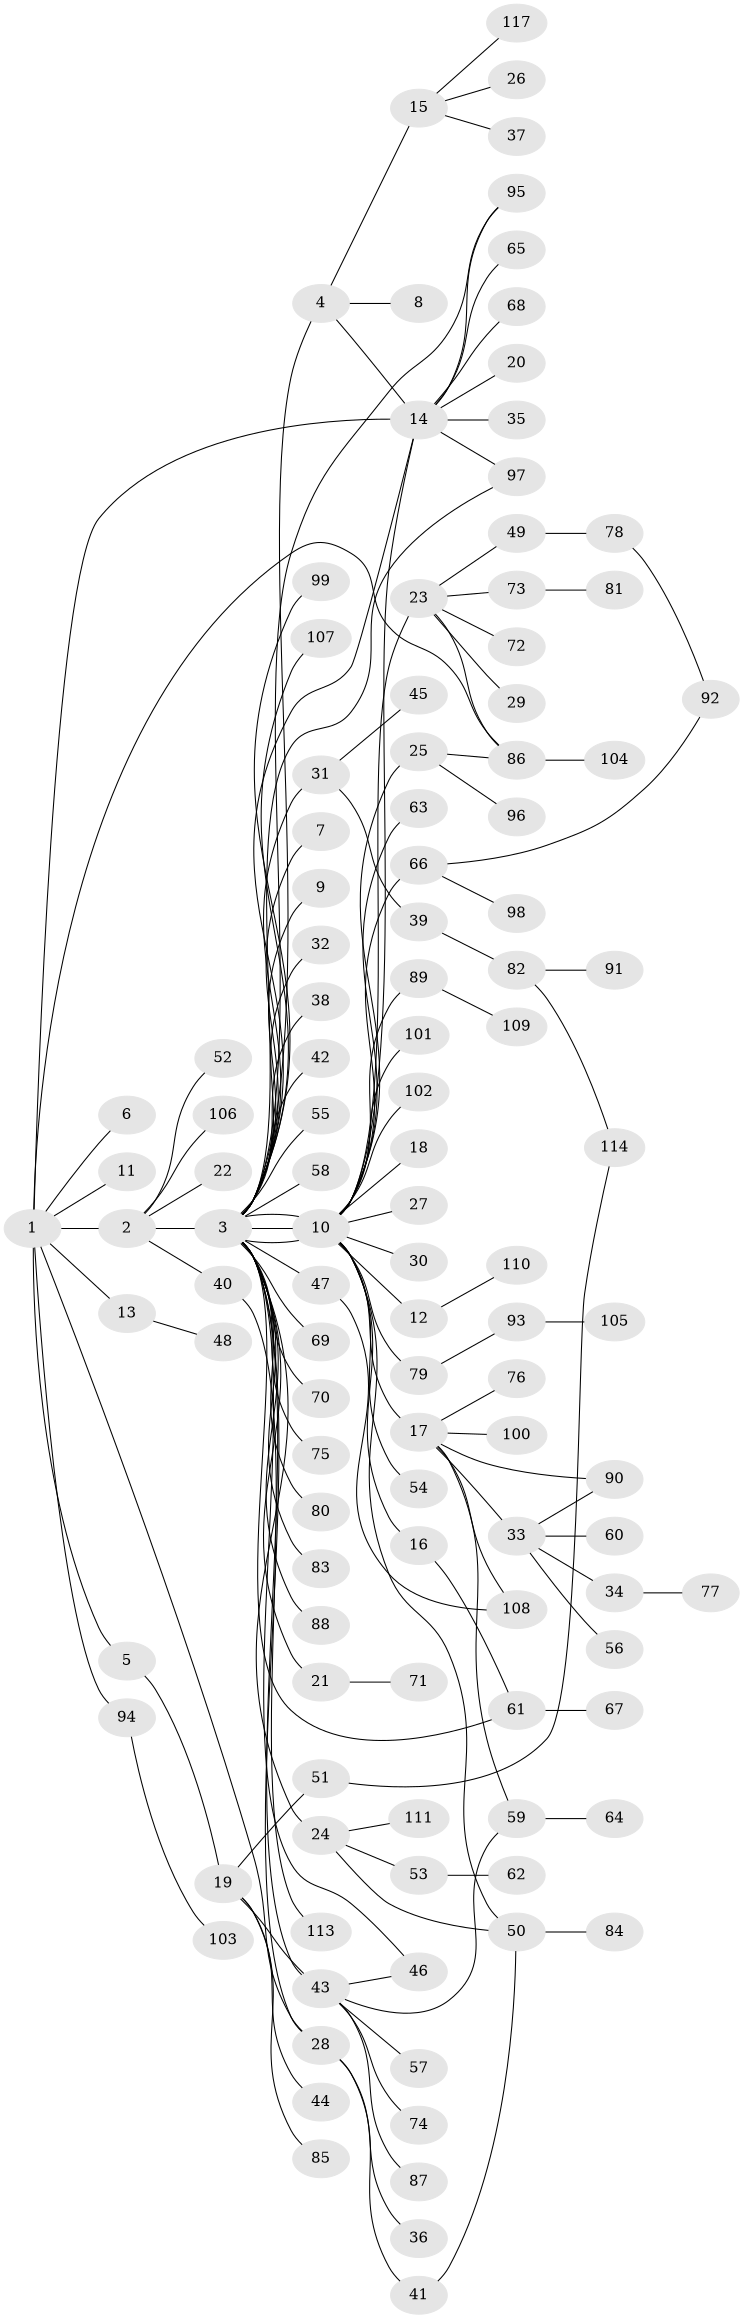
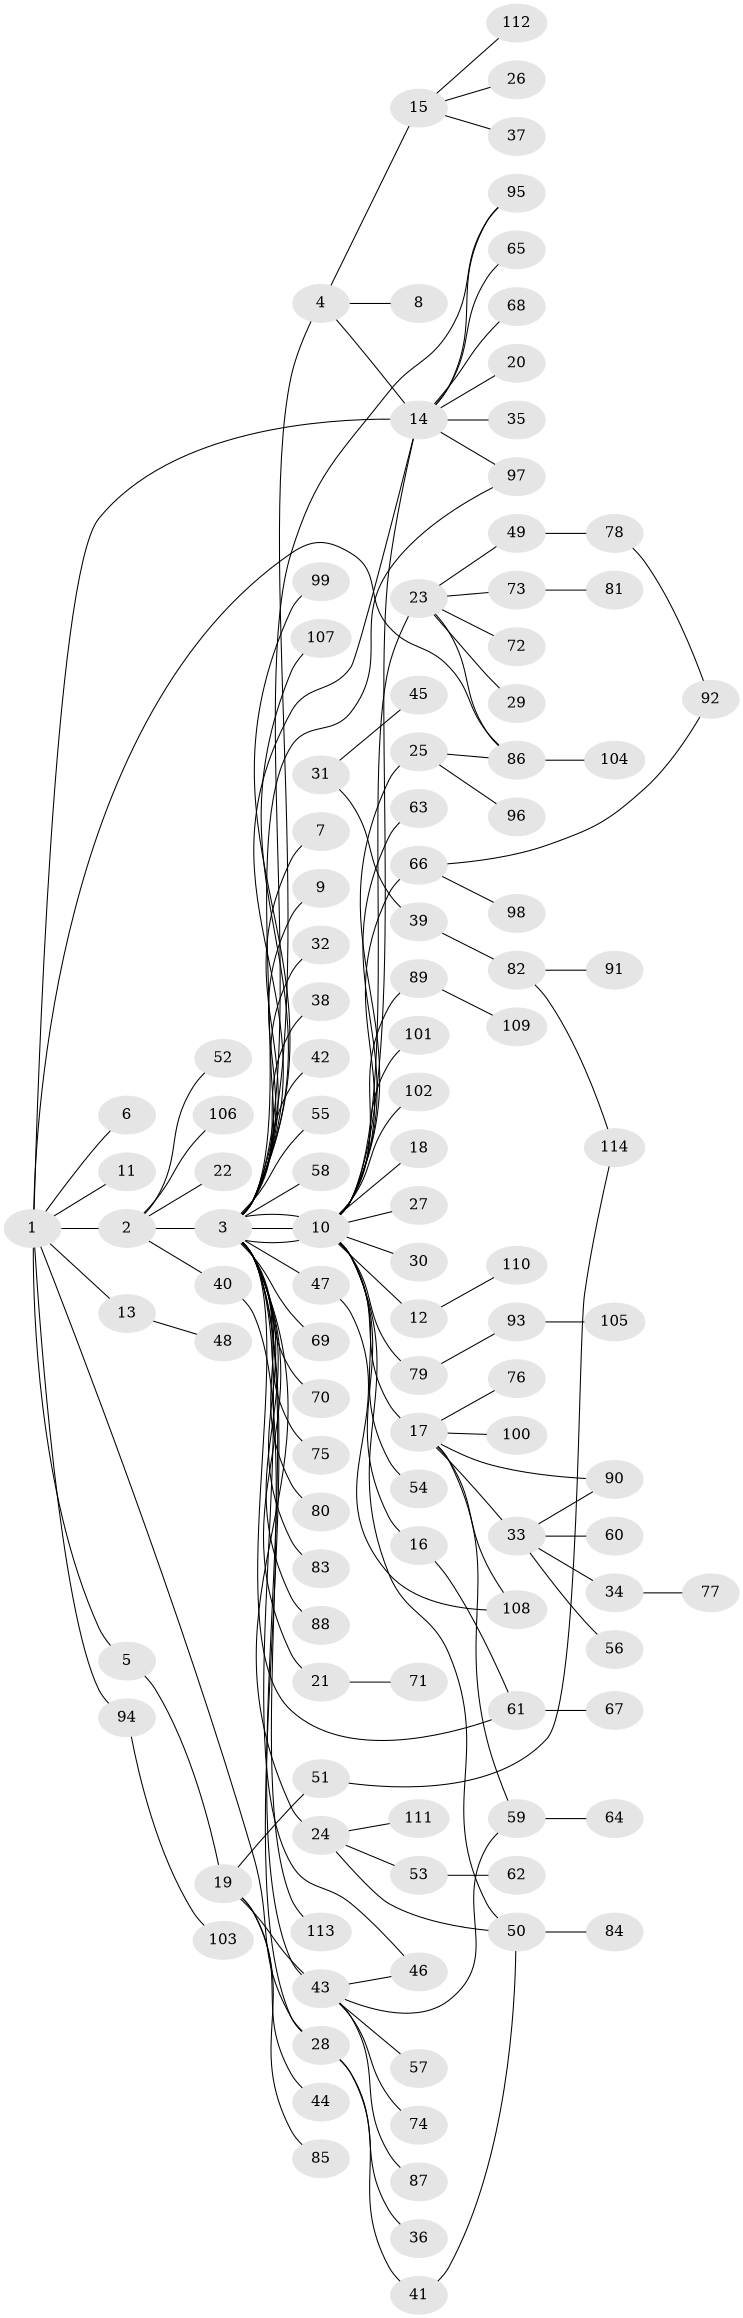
(517, 23) -> (517, 23)
(272, 1002) -> none
